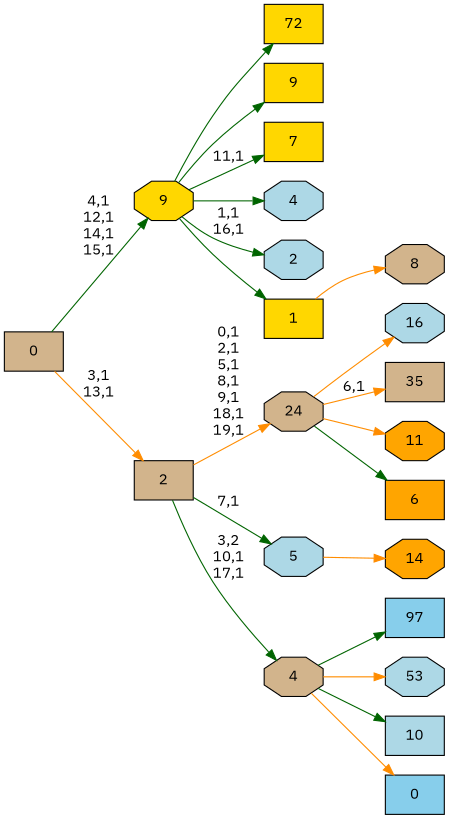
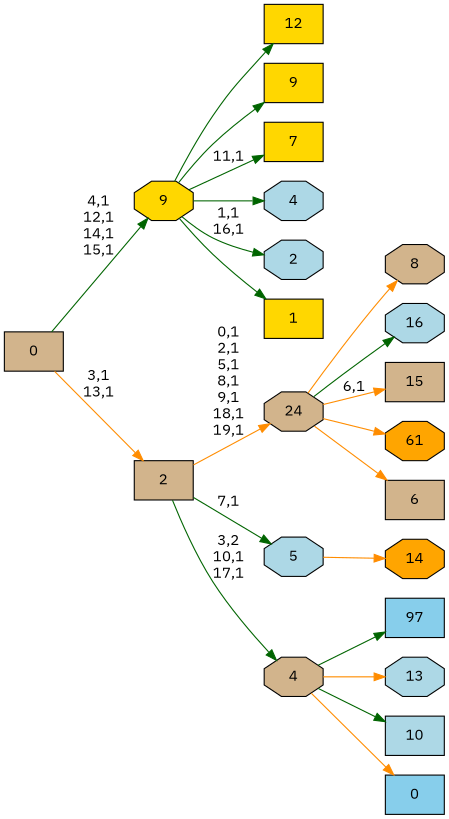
(294, 24) -> (294, 24)
(343, 281) -> (348, 340)
(349, 370) -> (349, 370)
(415, 382) -> (415, 382)
(415, 441) -> (415, 441)
(346, 450) -> (346, 450)
(415, 500) -> (415, 500)
(415, 677) -> (415, 677)
